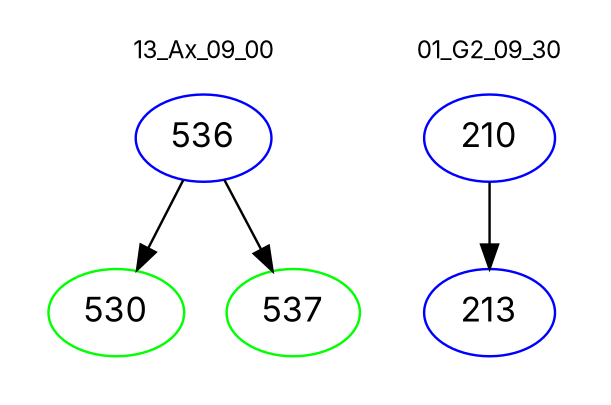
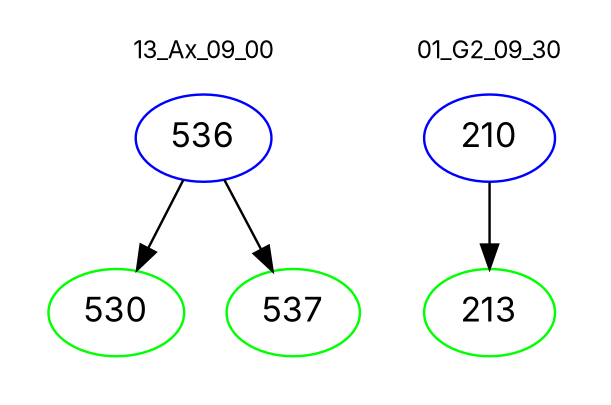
(490, 313) -> (490, 313)
